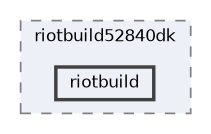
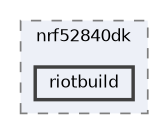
(106, 37) -> (84, 37)
